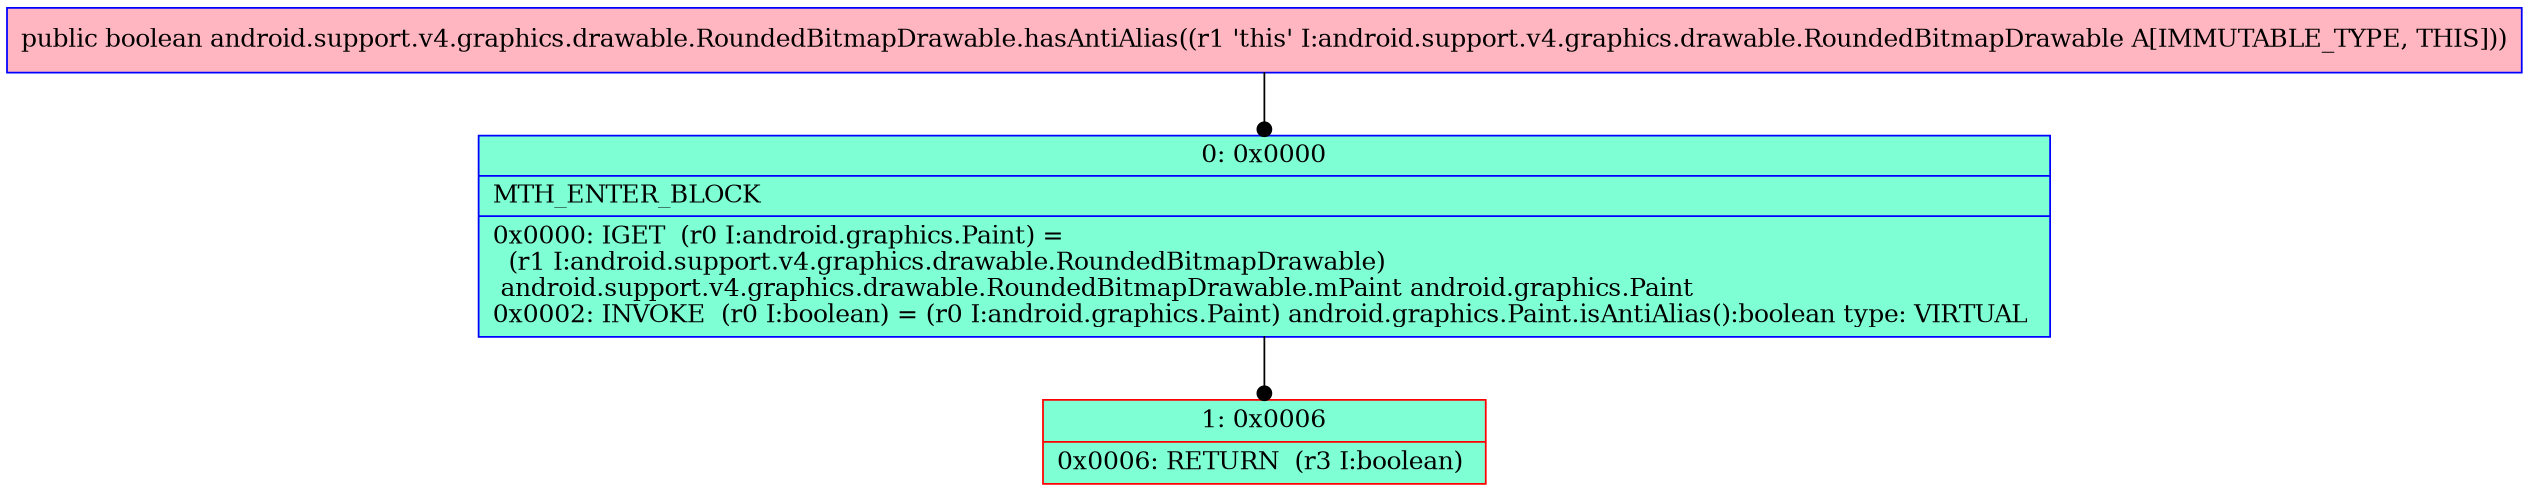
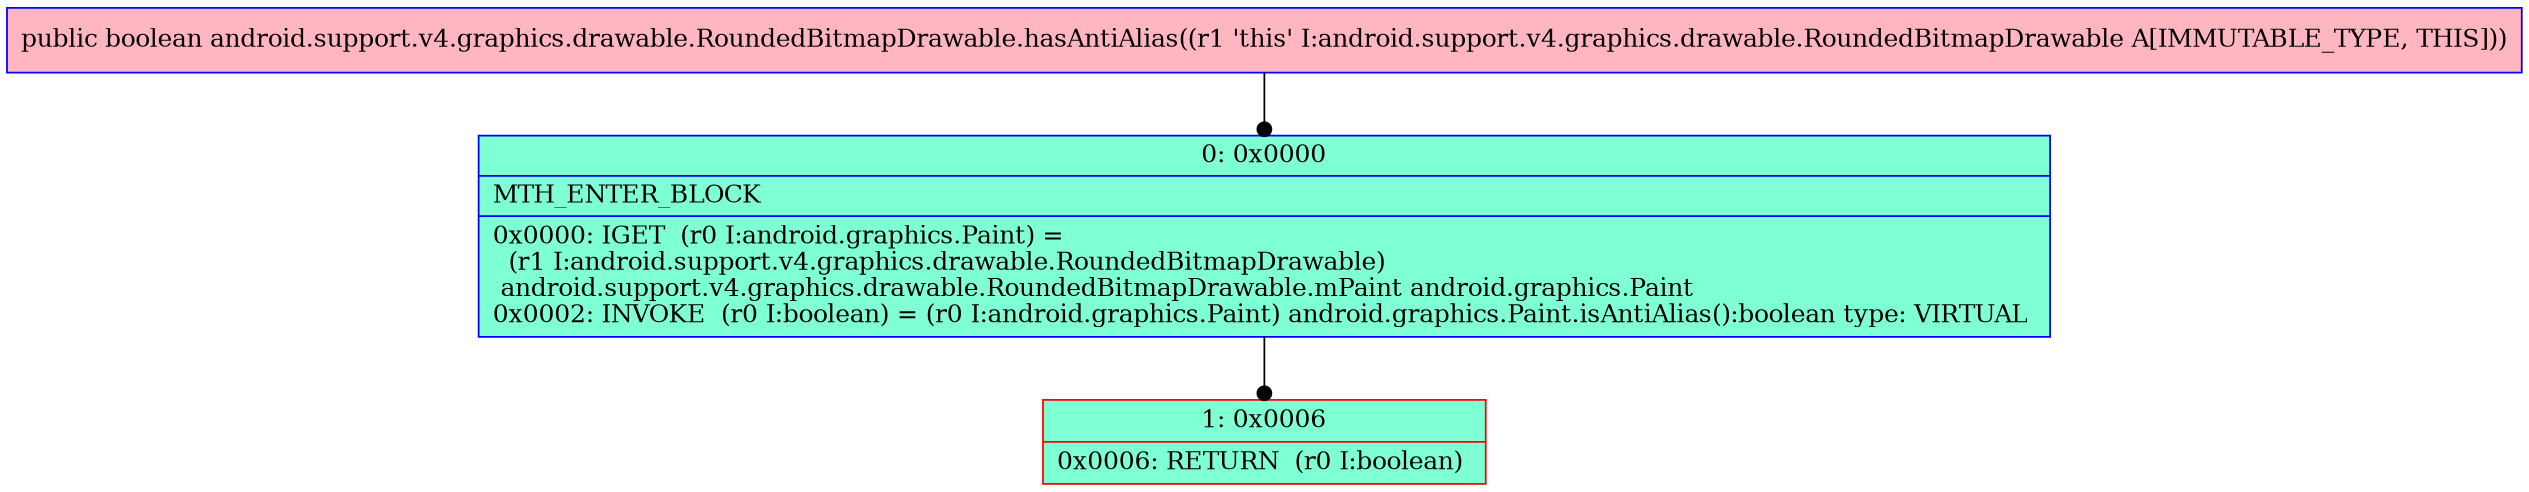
(1264, 462) -> (1264, 462)
